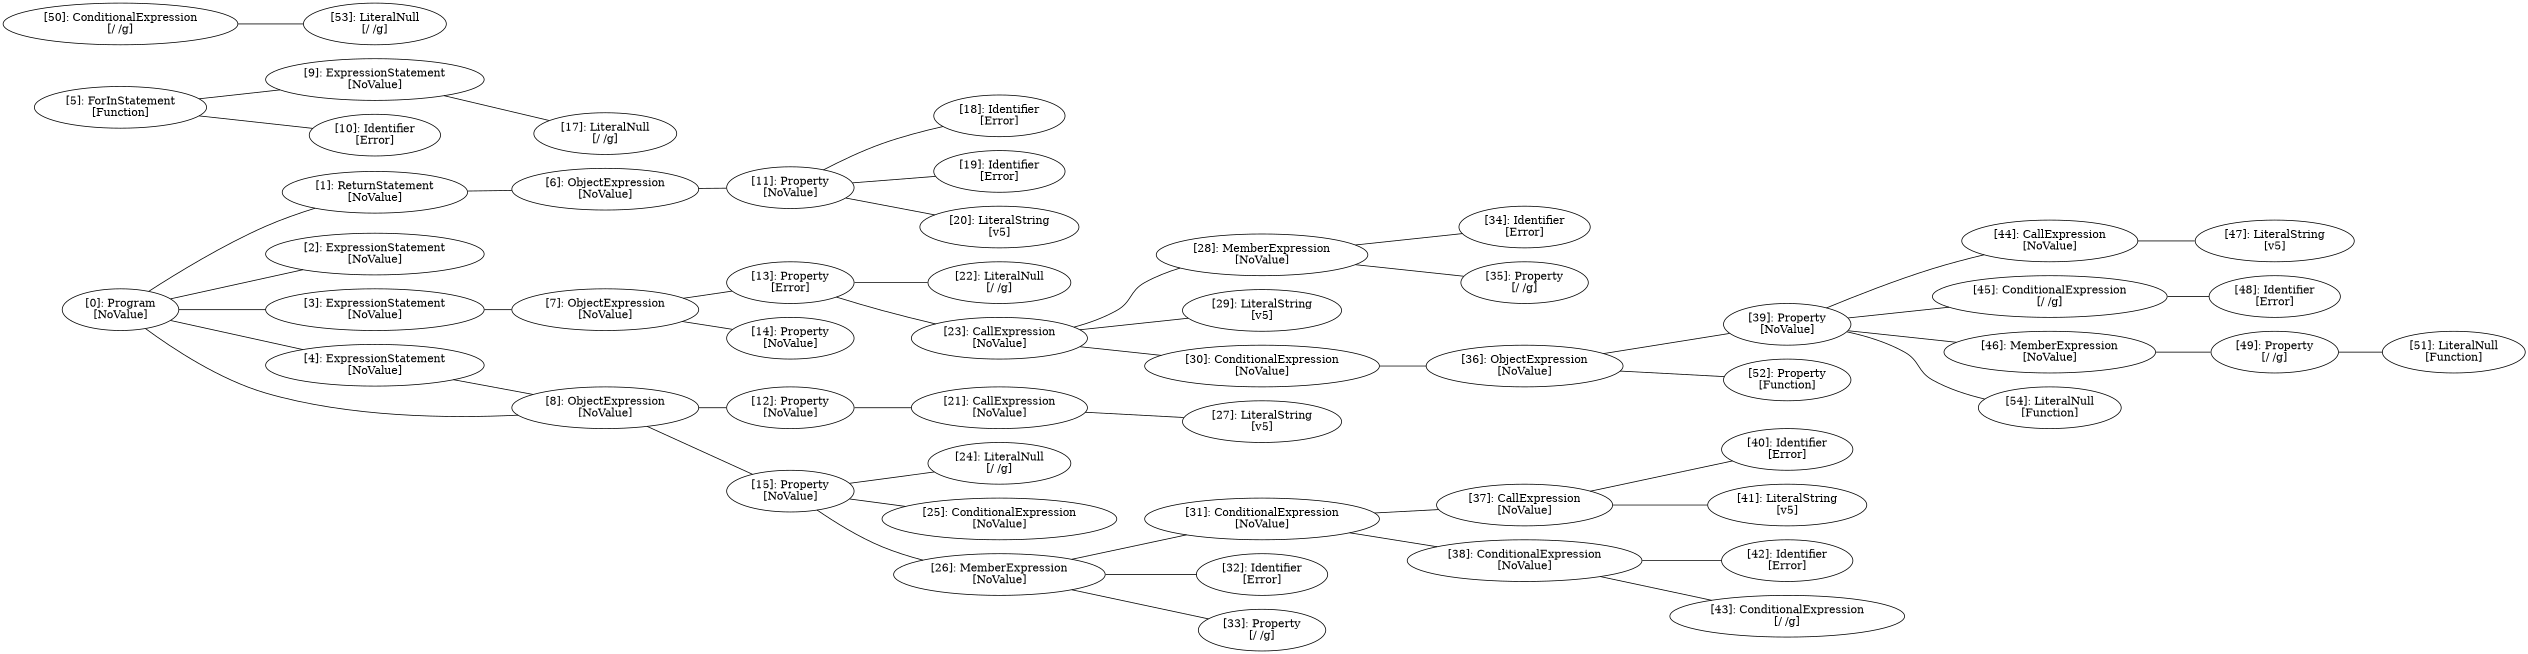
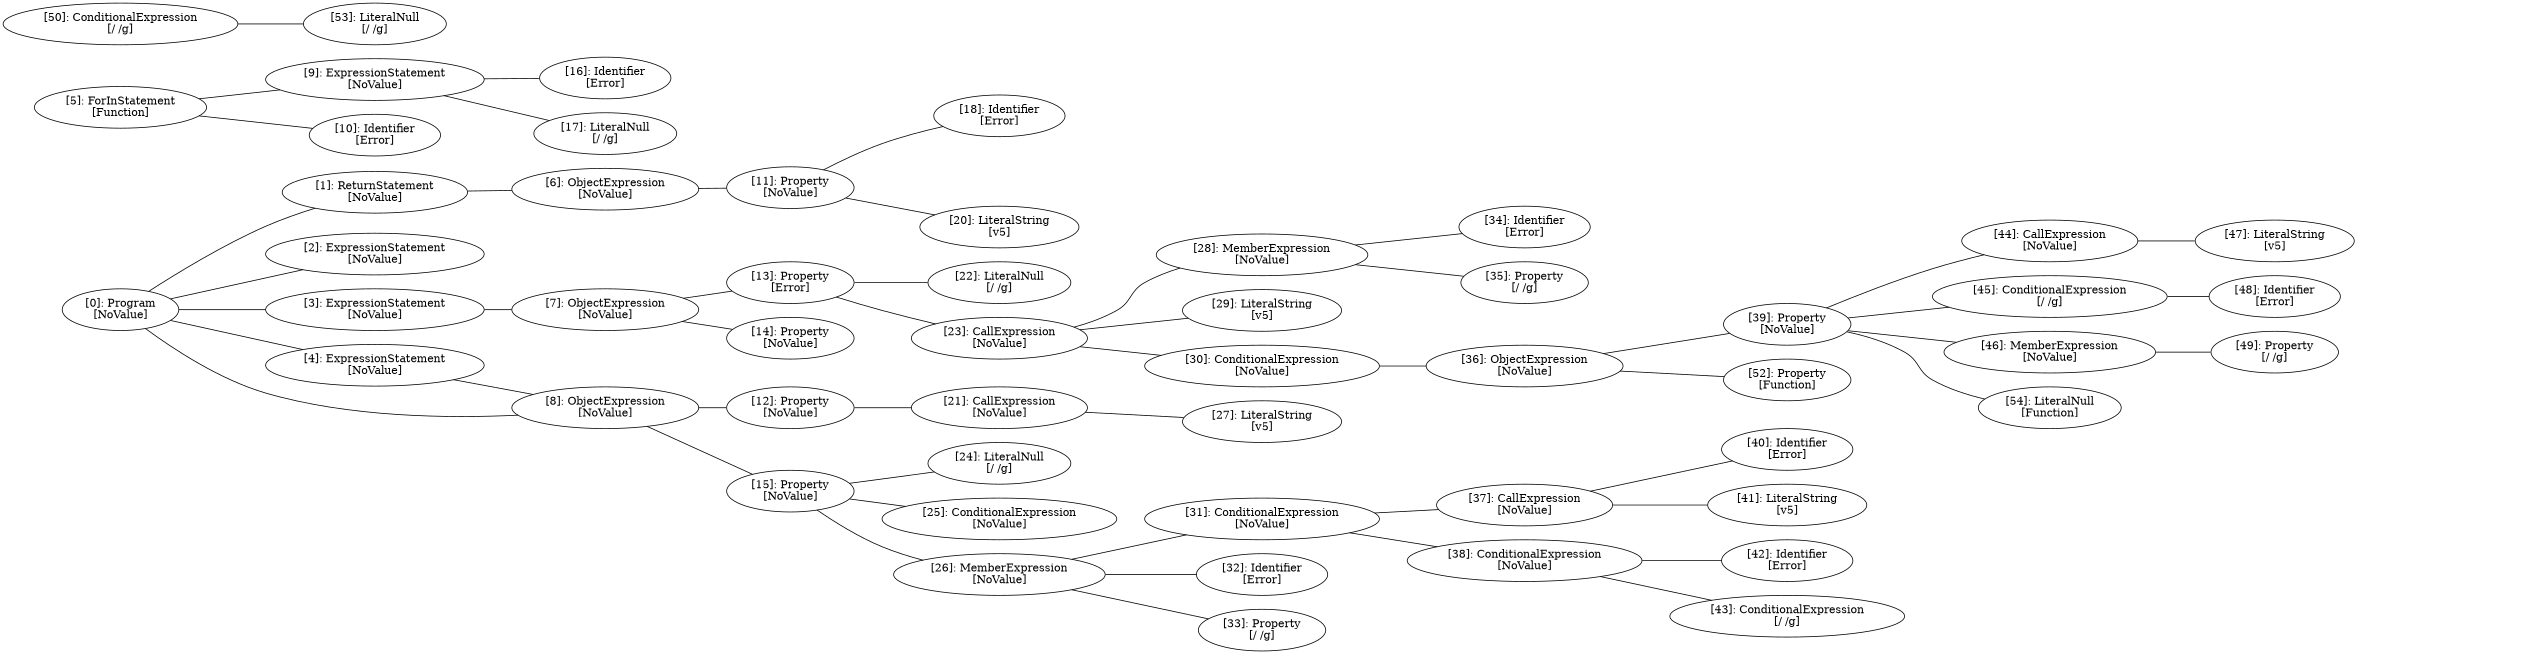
none -> (605, 78)
(999, 171) -> none
(2454, 352) -> none
